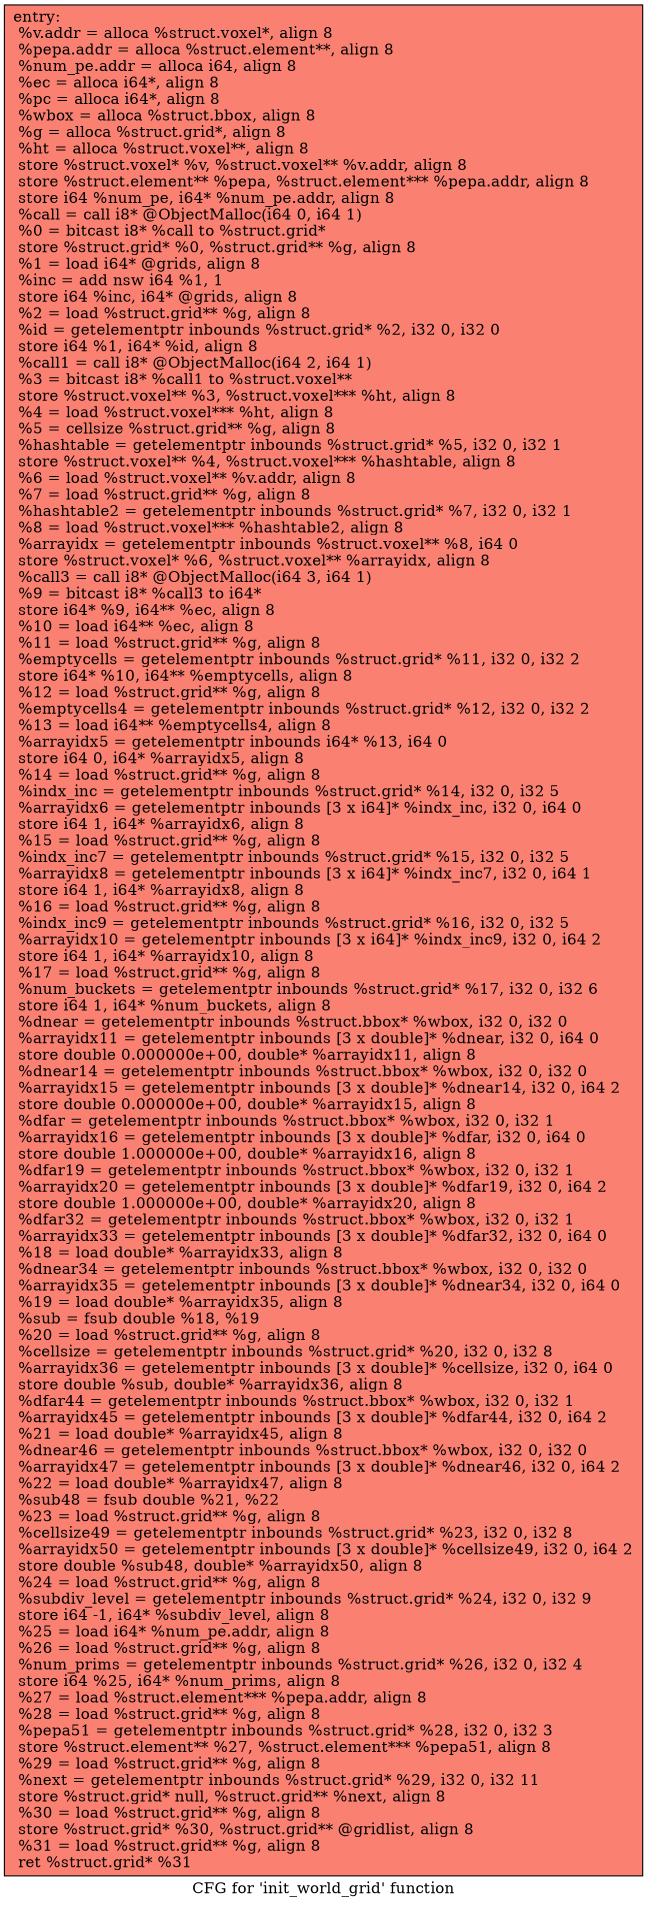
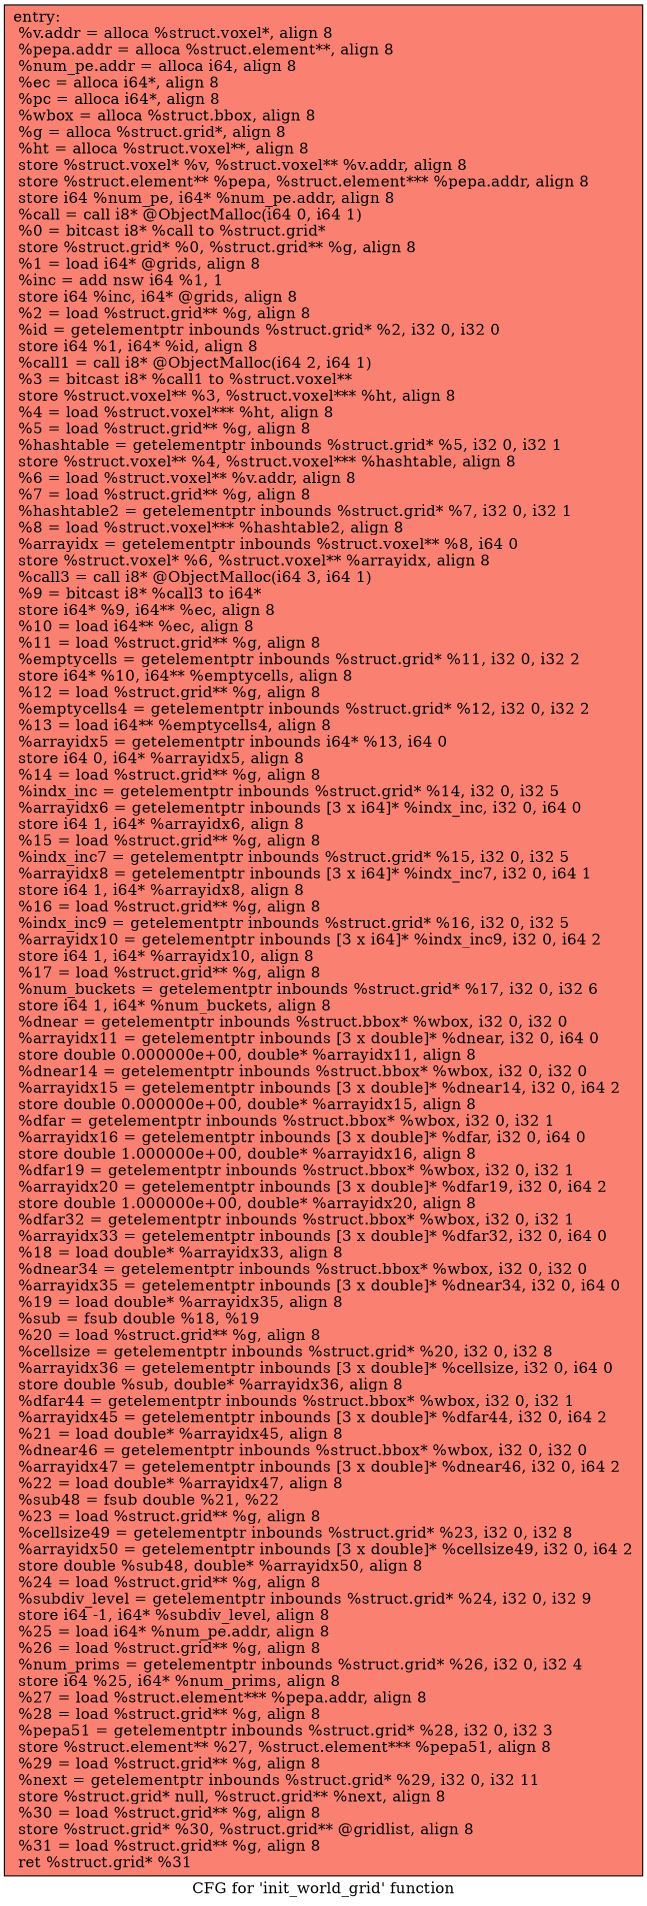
(175, 429) -> (162, 429)
